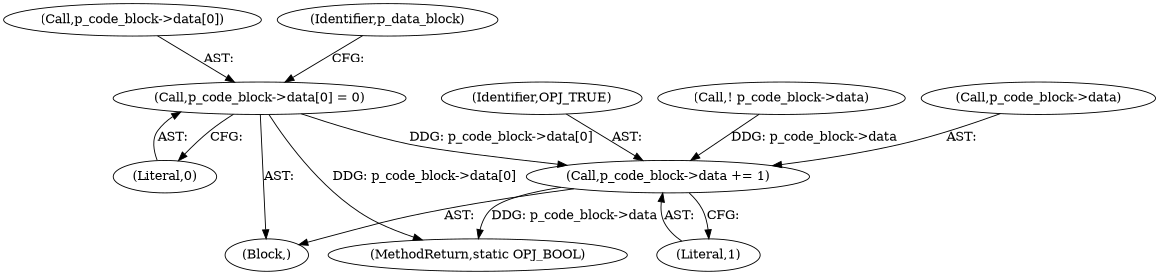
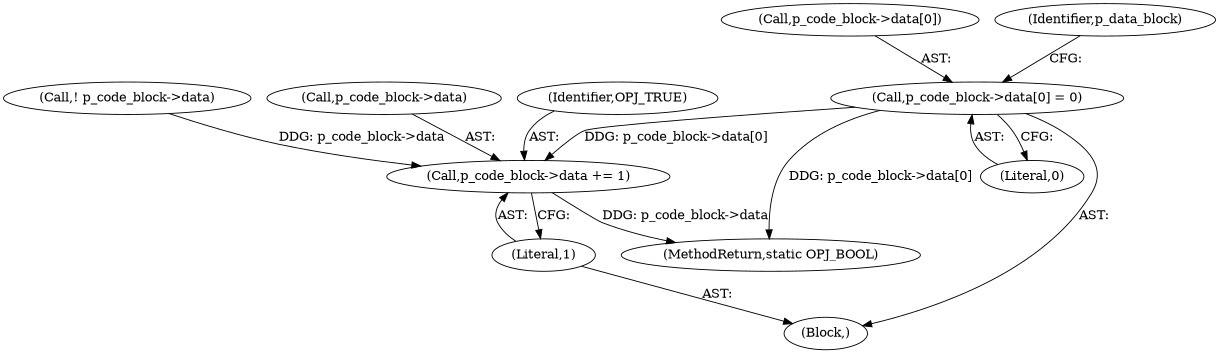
(440, 210) -> (683, 294)
